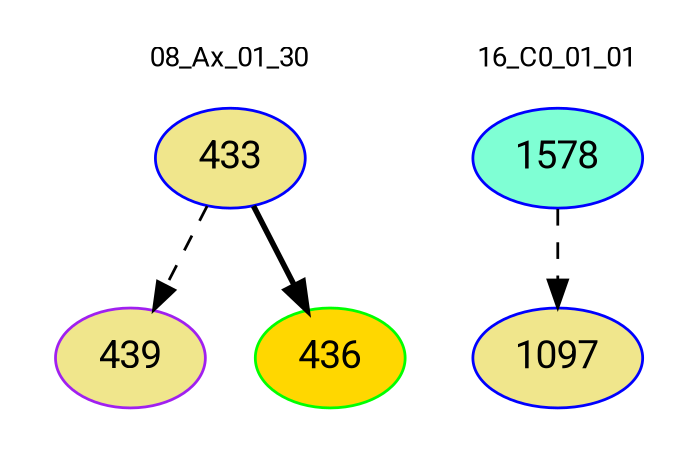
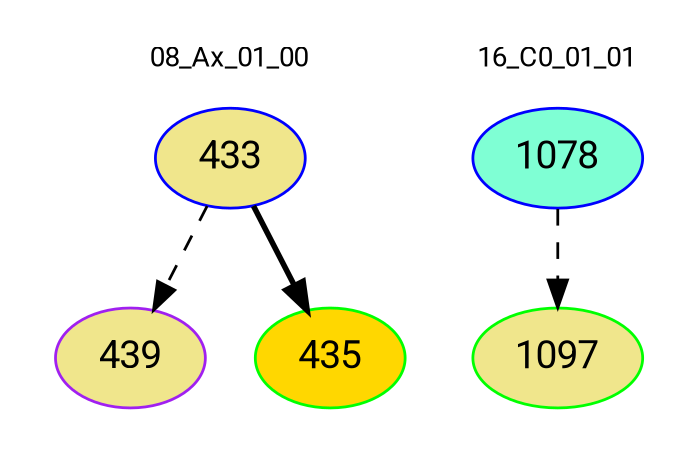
(230, 60) -> (230, 60)
(558, 158) -> (558, 158)
(330, 358) -> (330, 358)
(558, 358) -> (558, 358)
